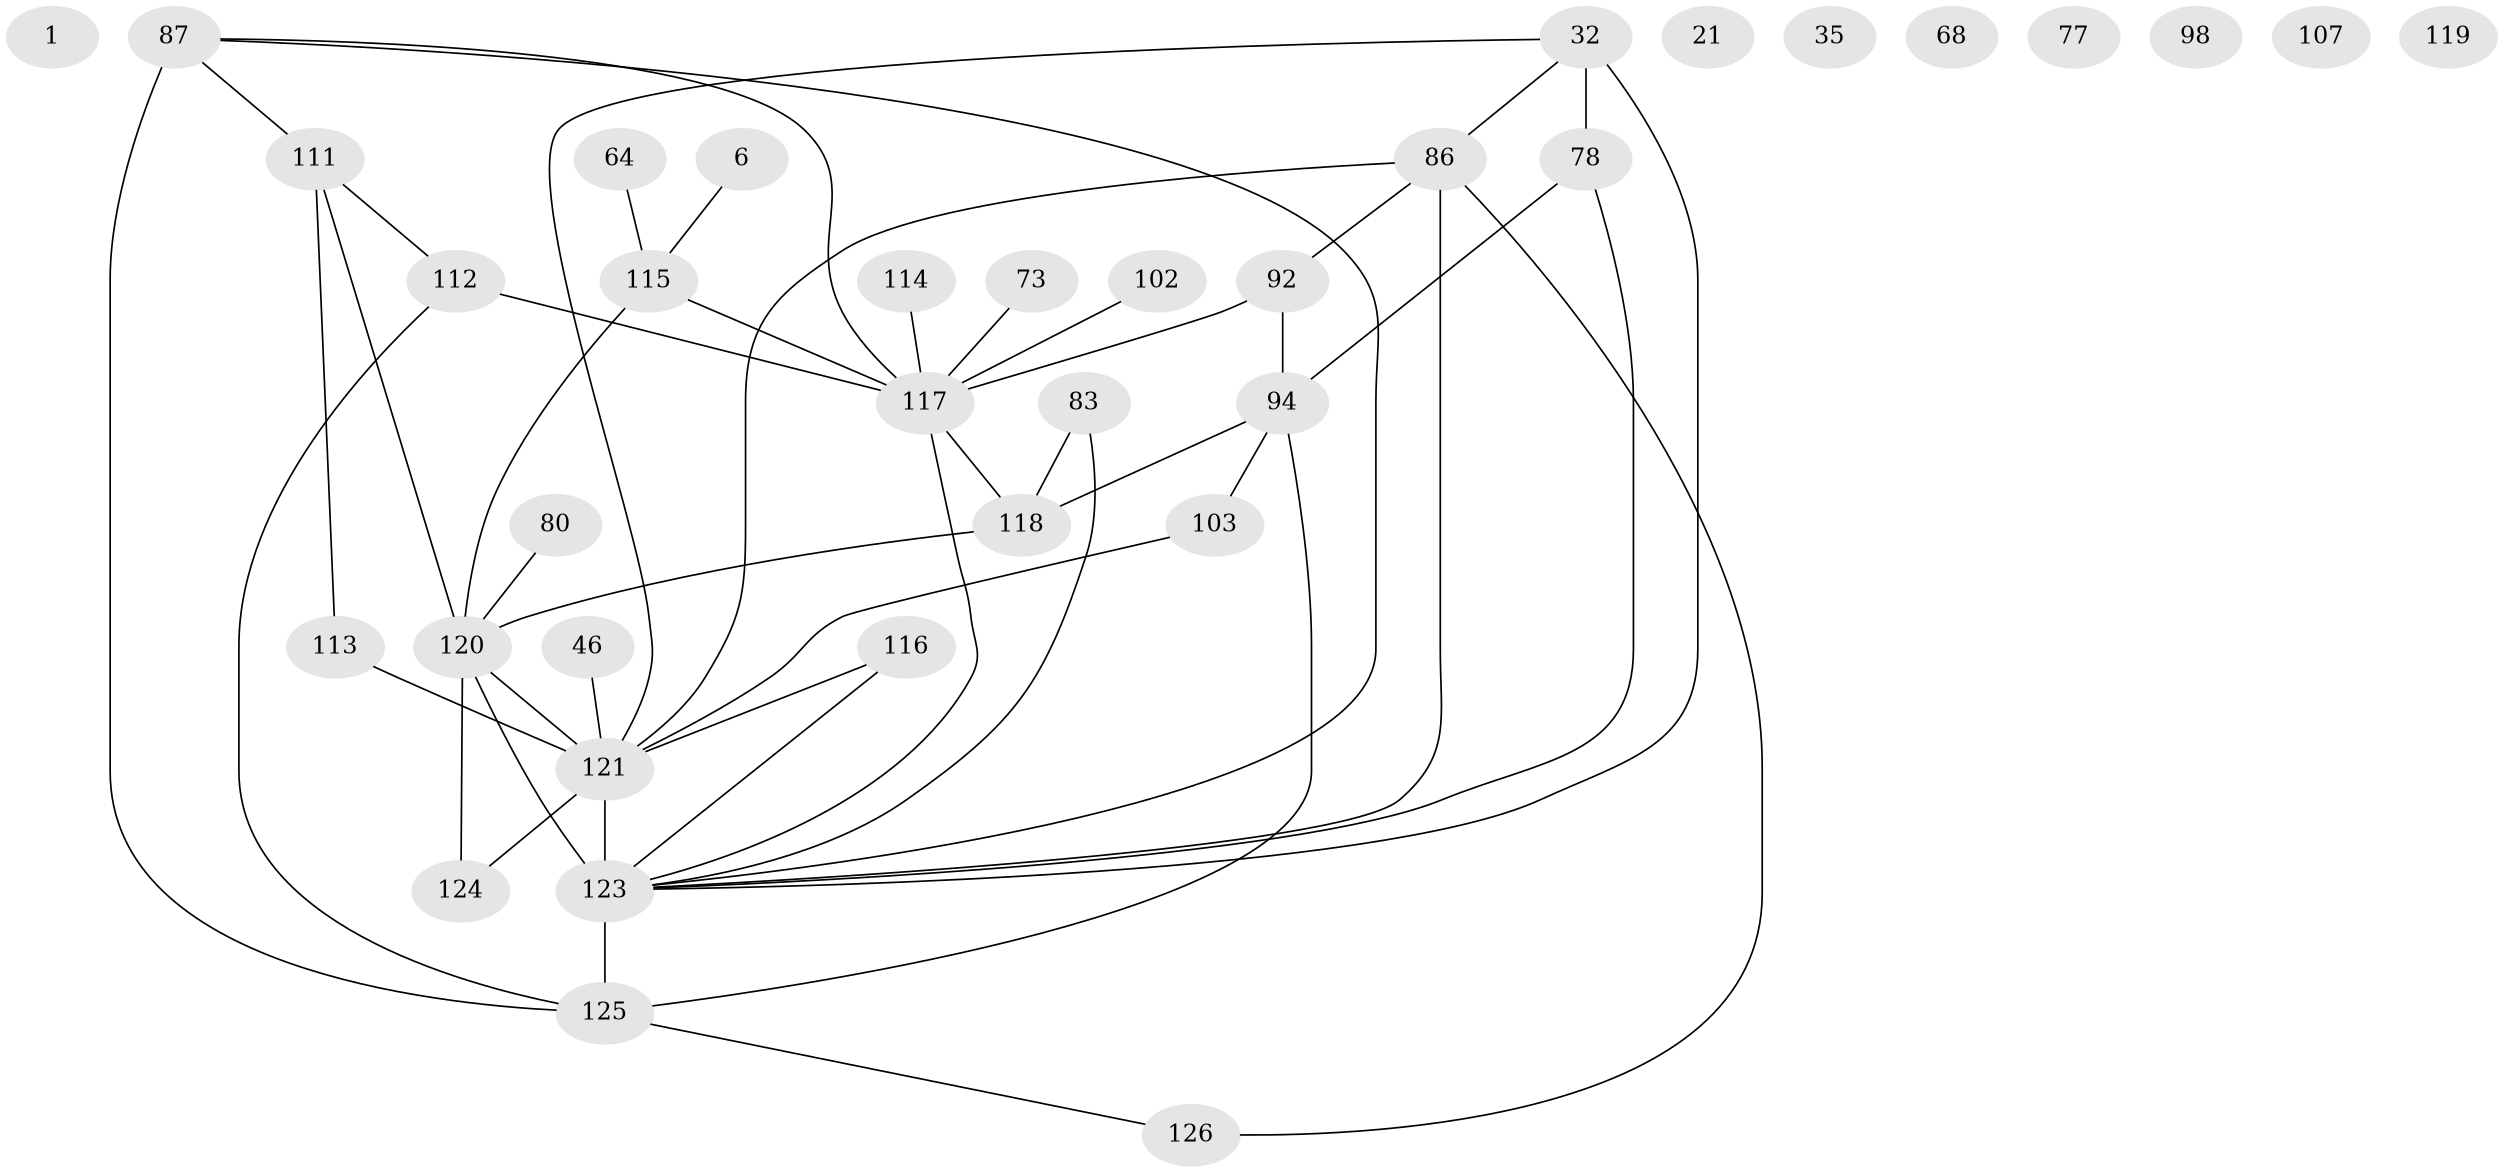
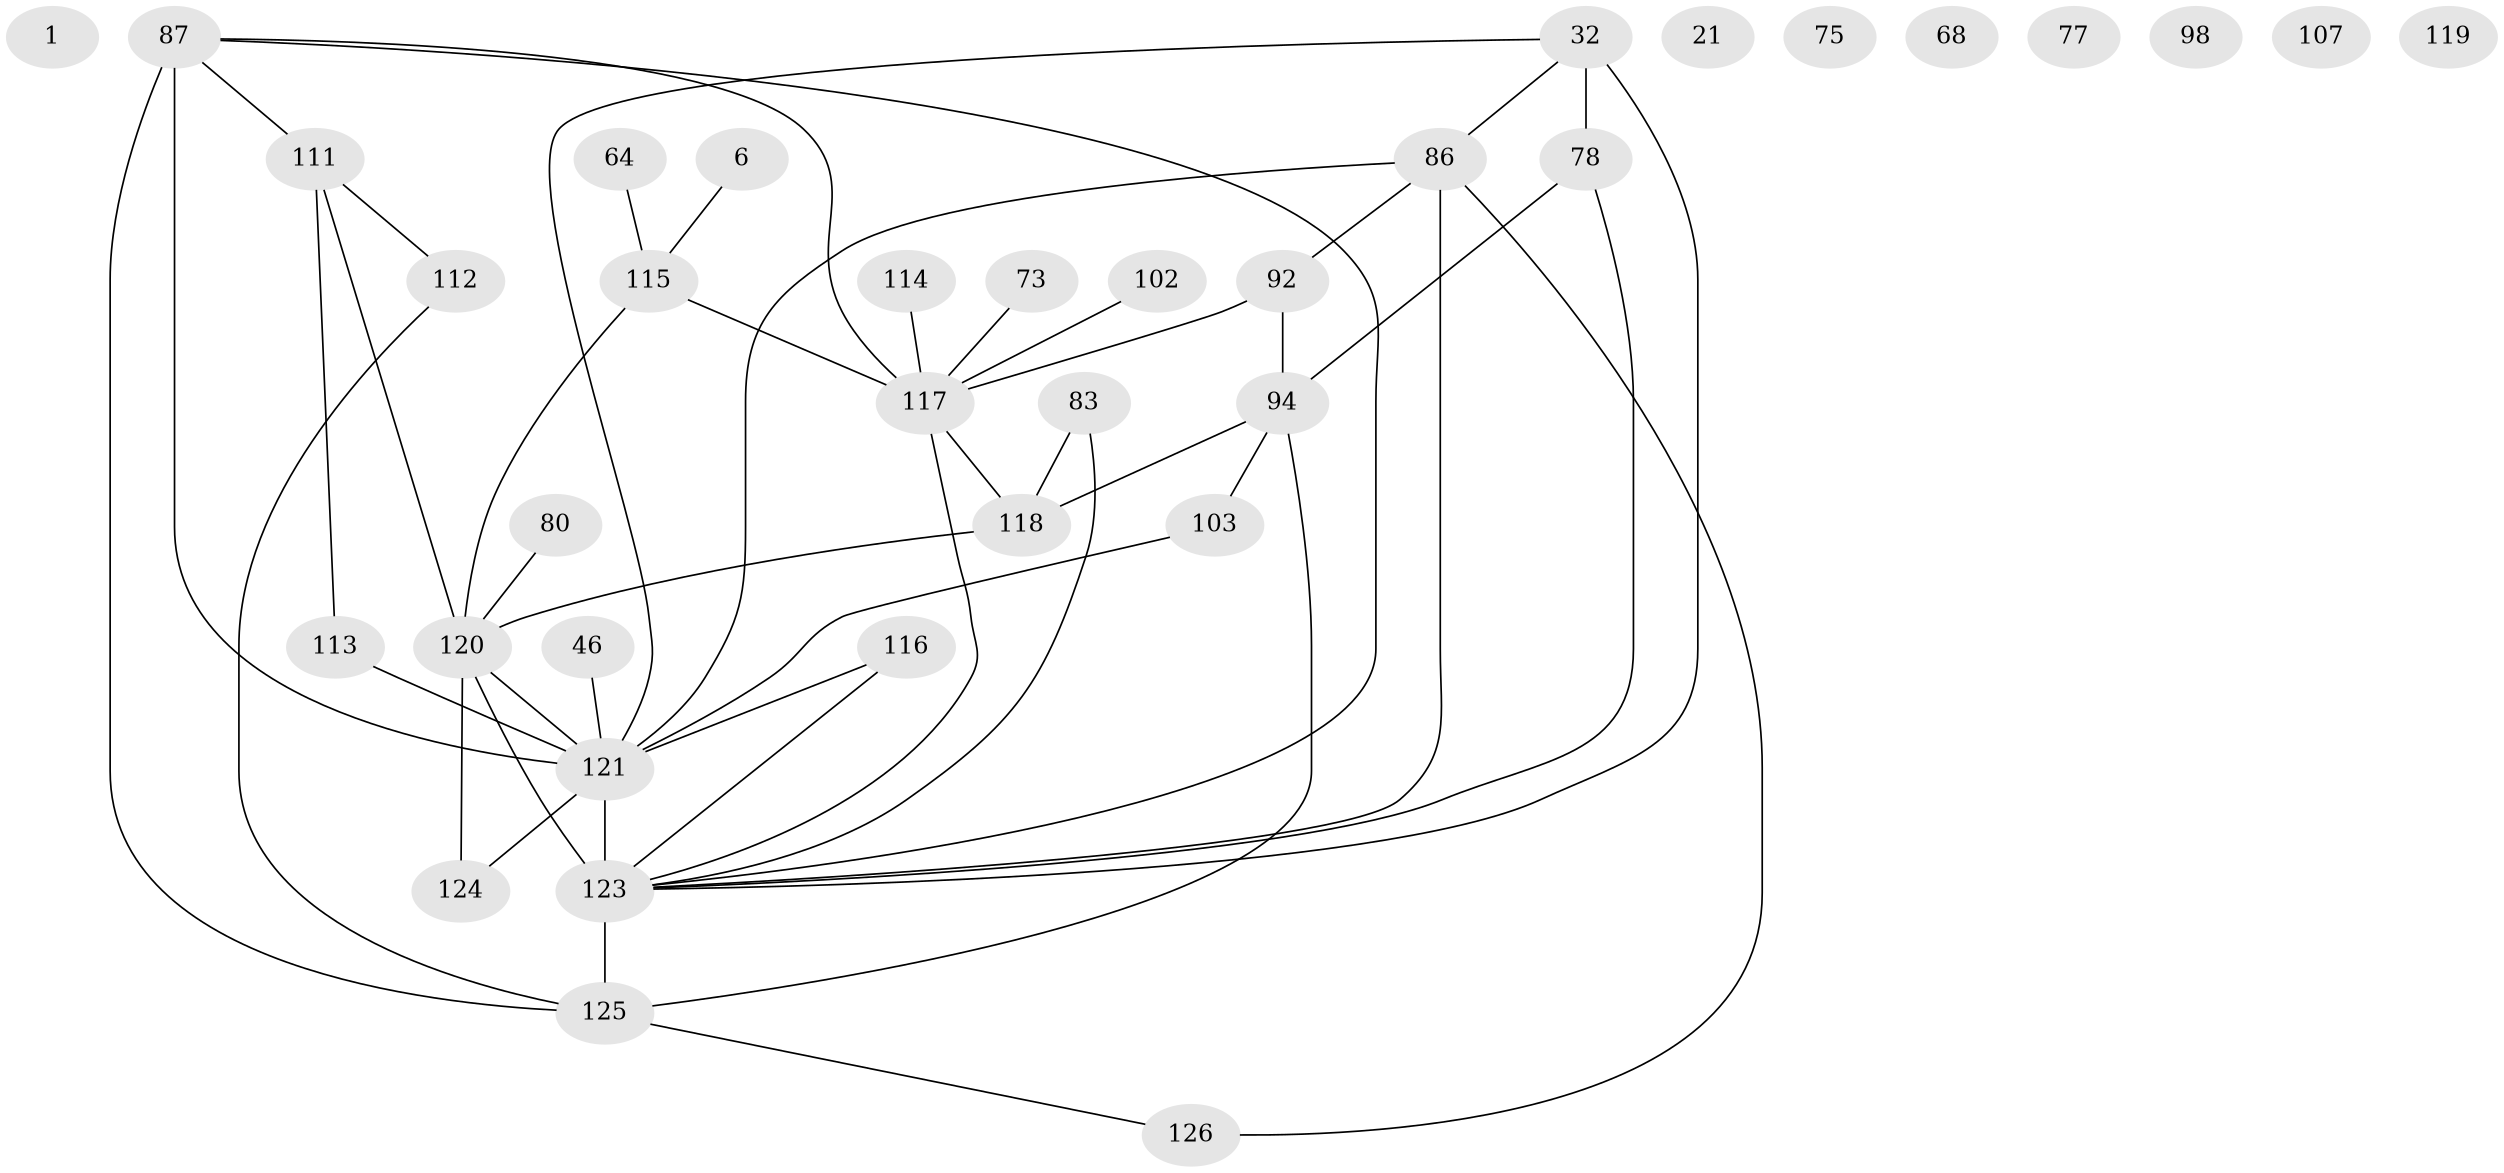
(1830, 37) -> (1830, 37)
(690, 342) -> none
none -> (177, 541)
